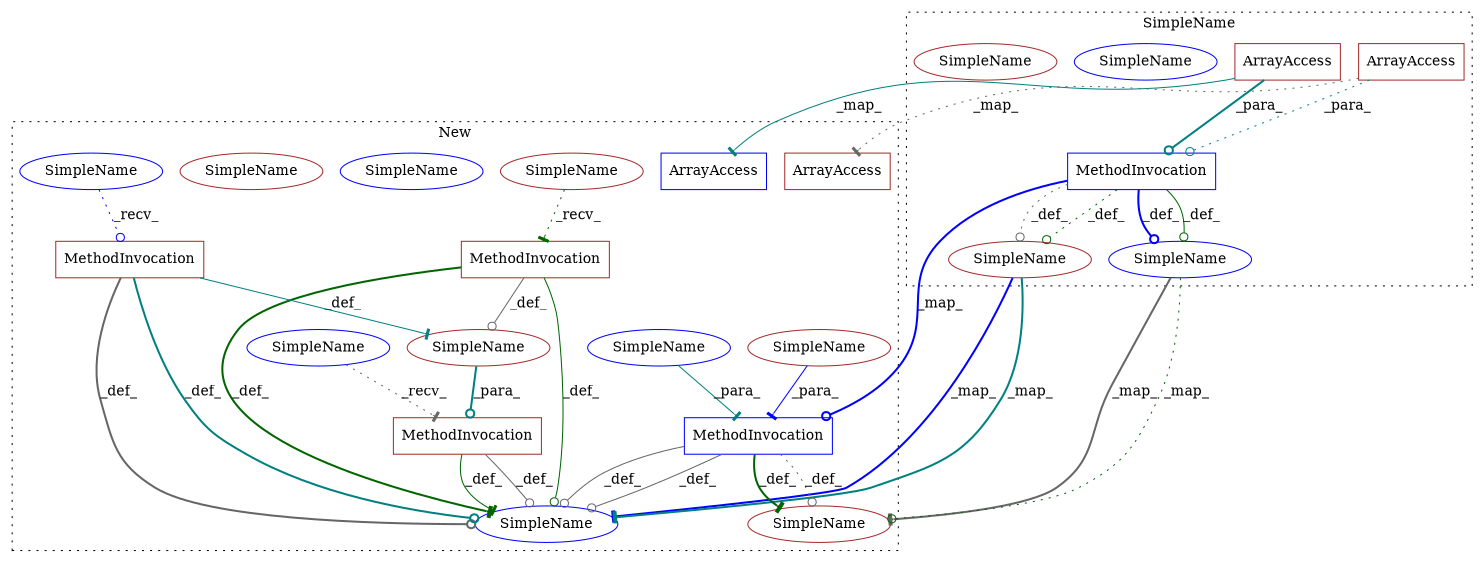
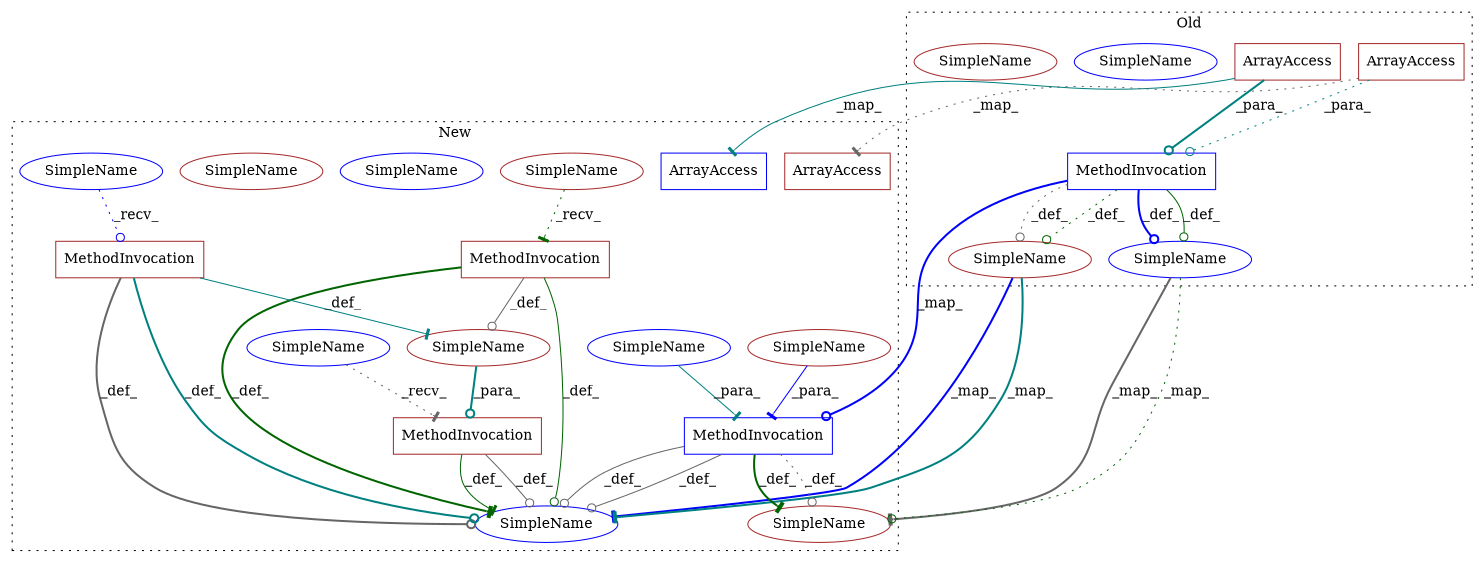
(1189, 24) -> (1189, 24)
